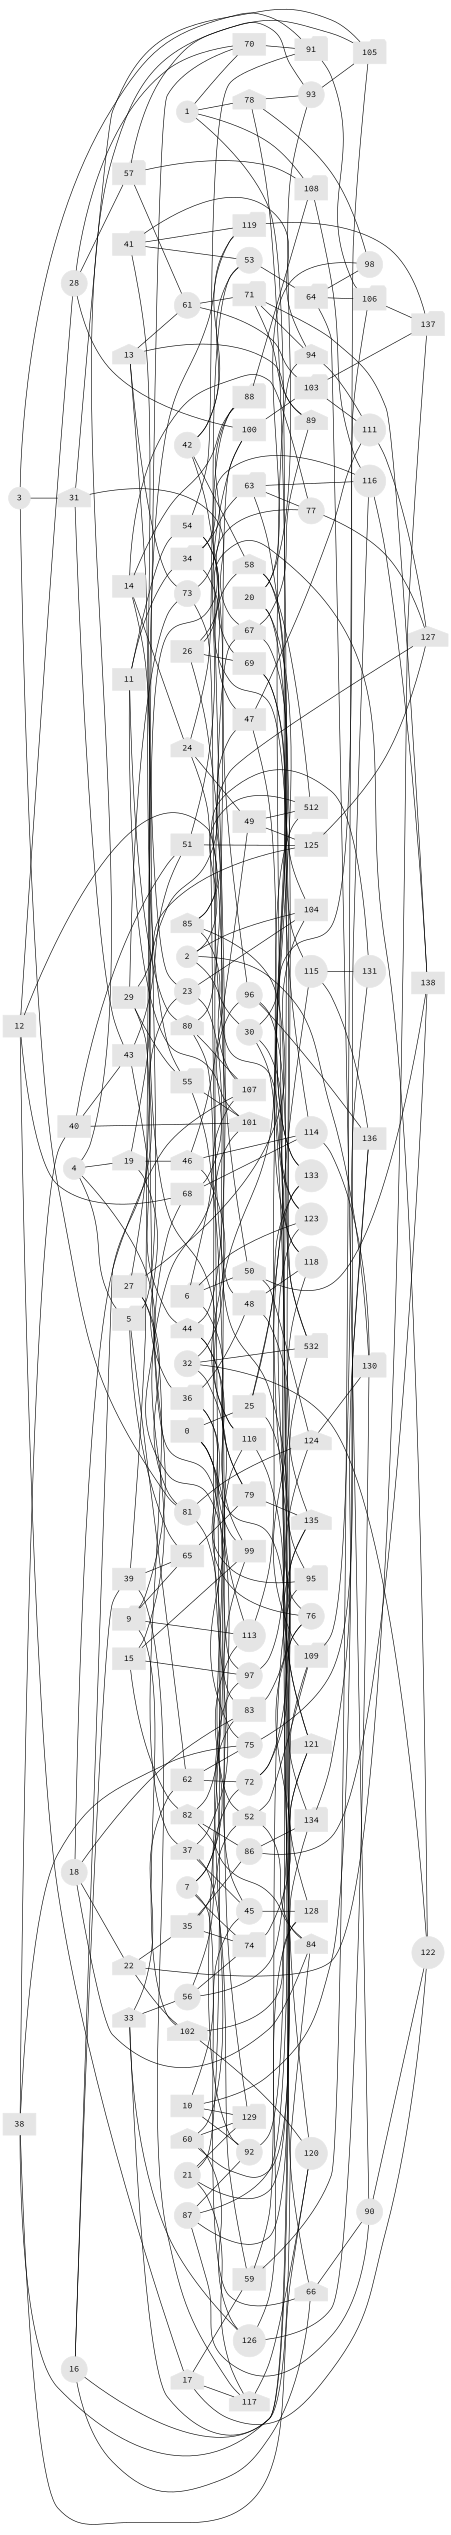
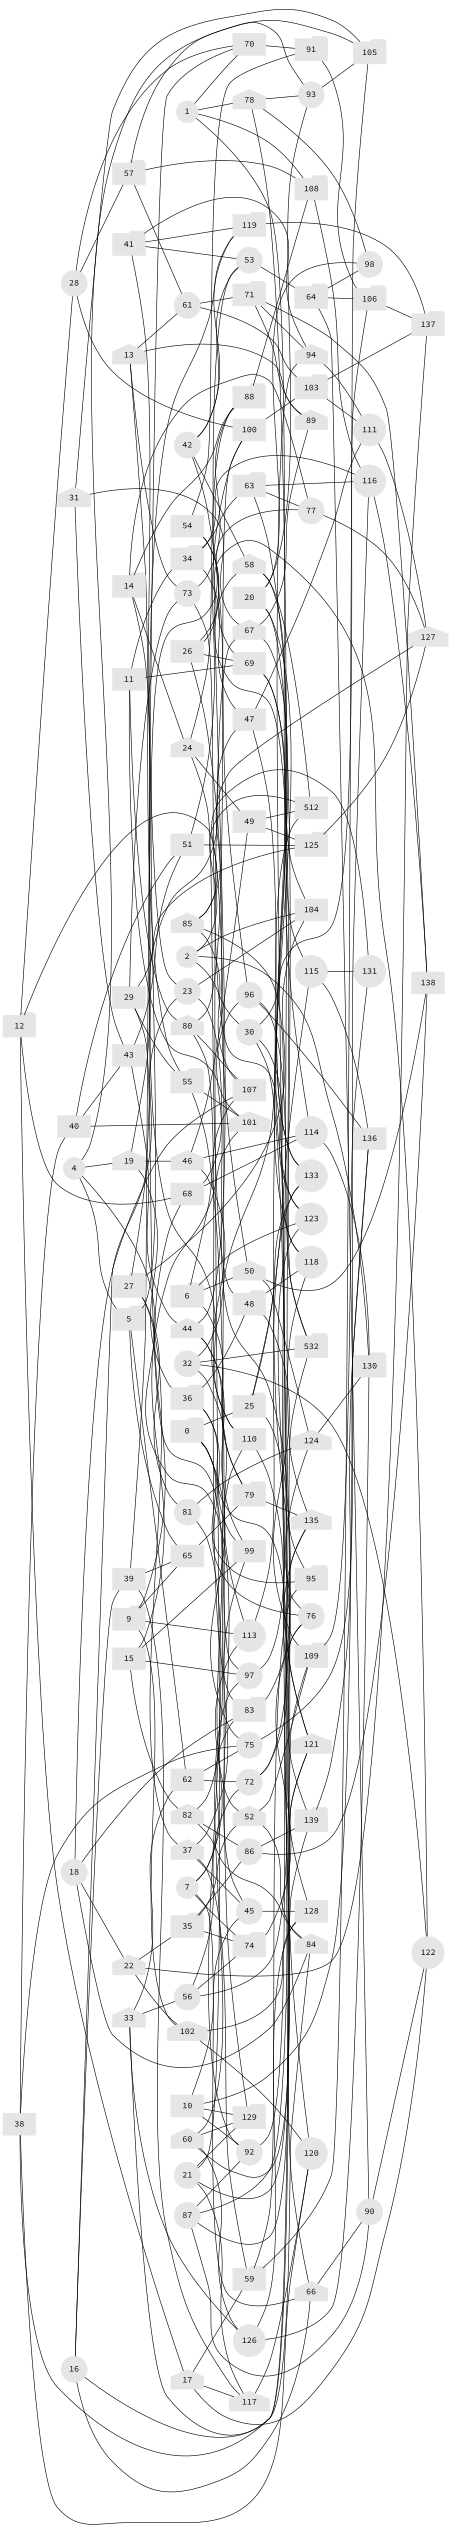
(19, 498) -> none
(147, 601) -> (189, 672)
(311, 1821) -> (311, 1821)
